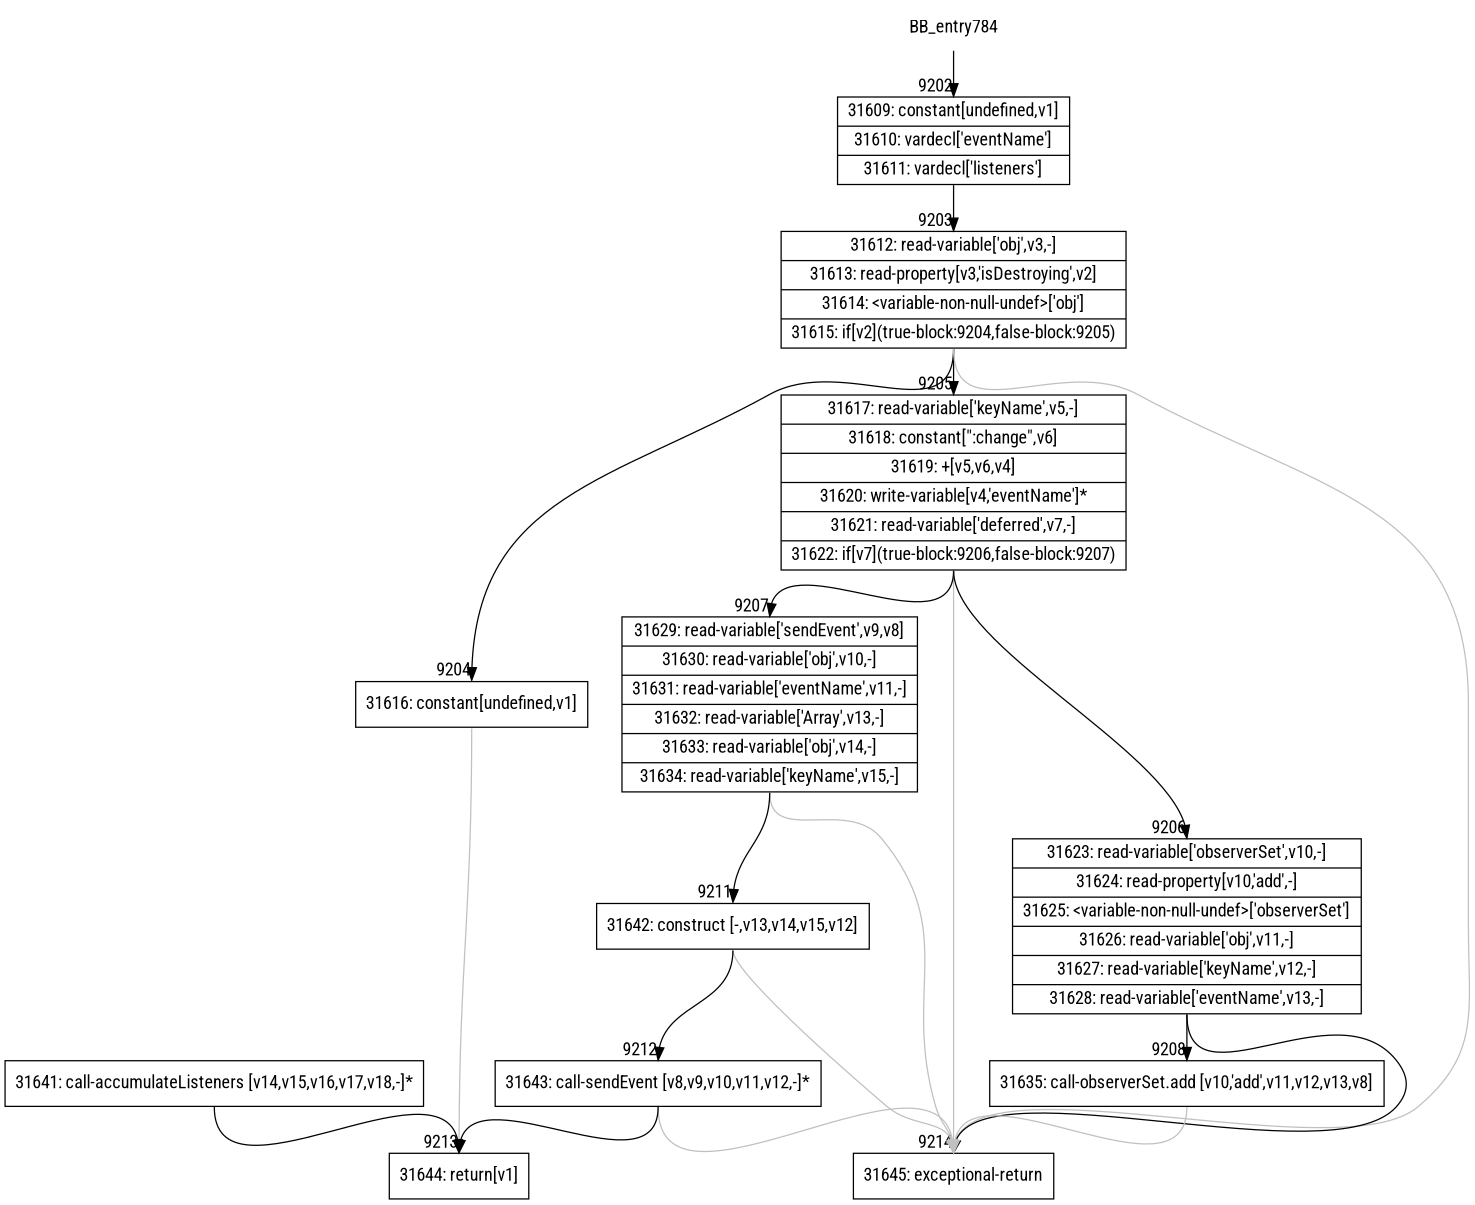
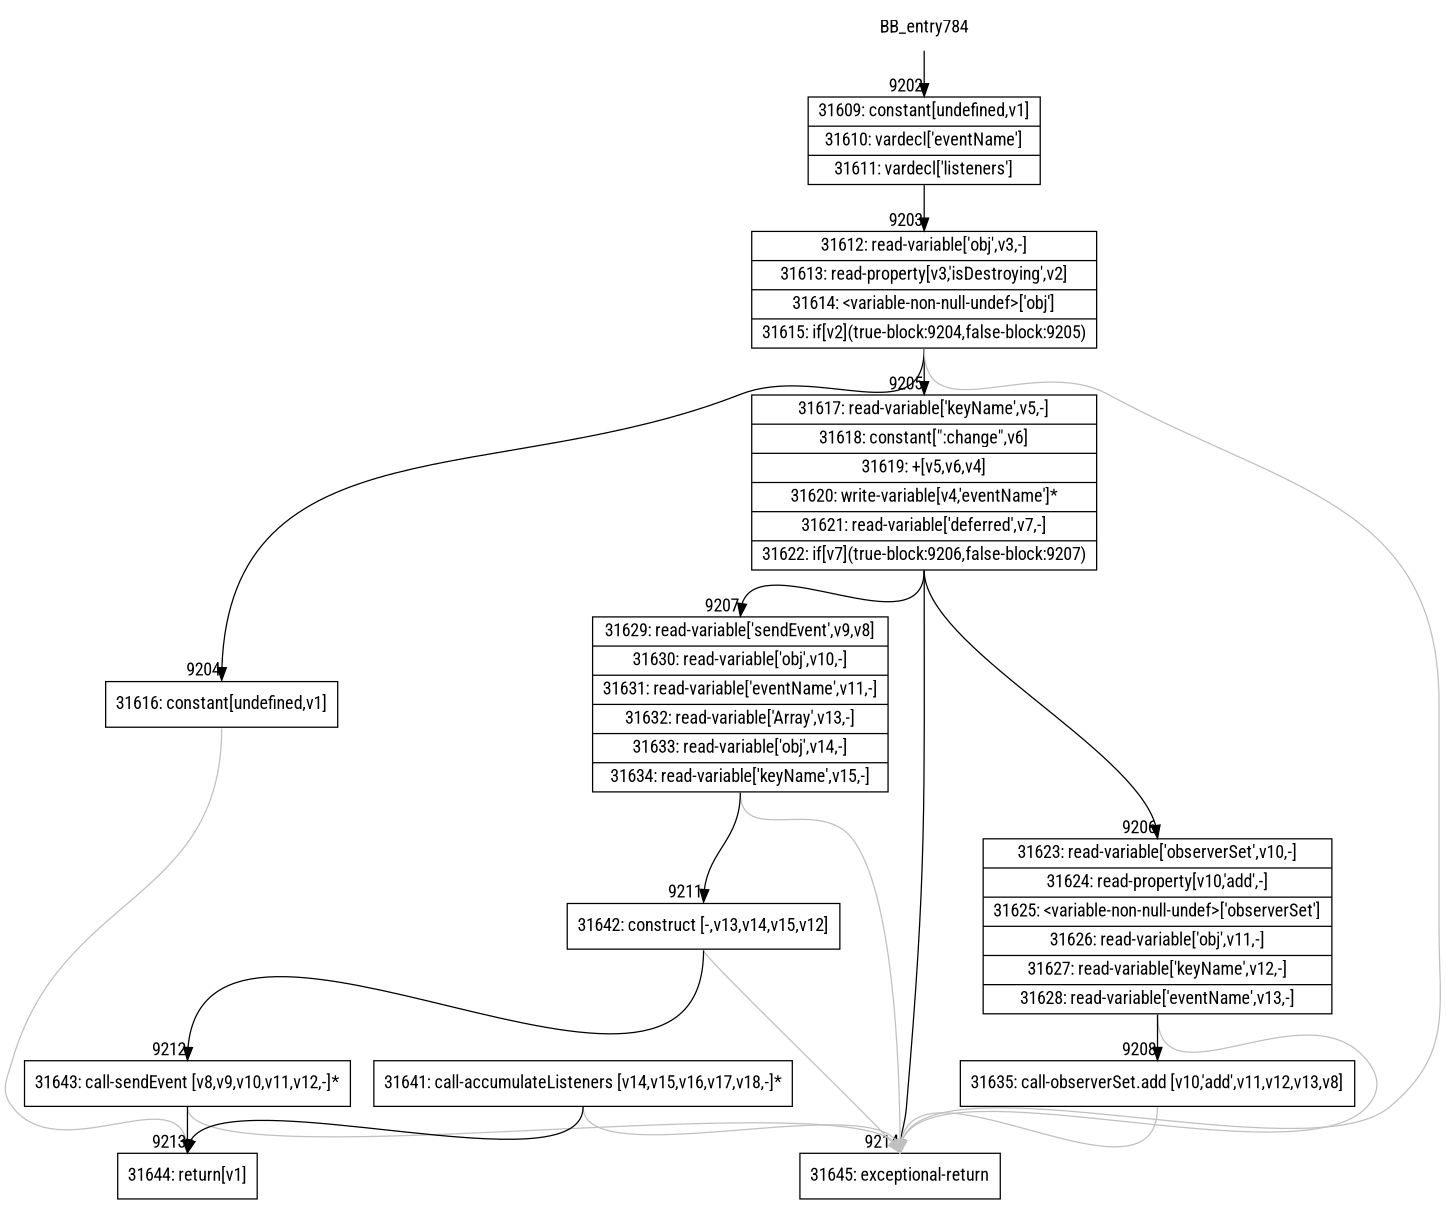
(954, 855) -> (922, 856)
(1391, 1109) -> (1369, 1104)
none -> (719, 1132)
